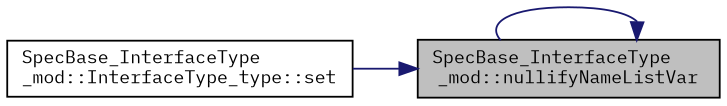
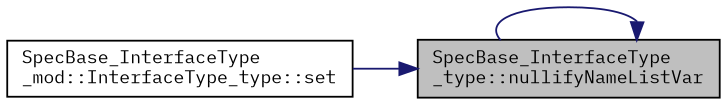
(569, 69) -> (569, 69)
